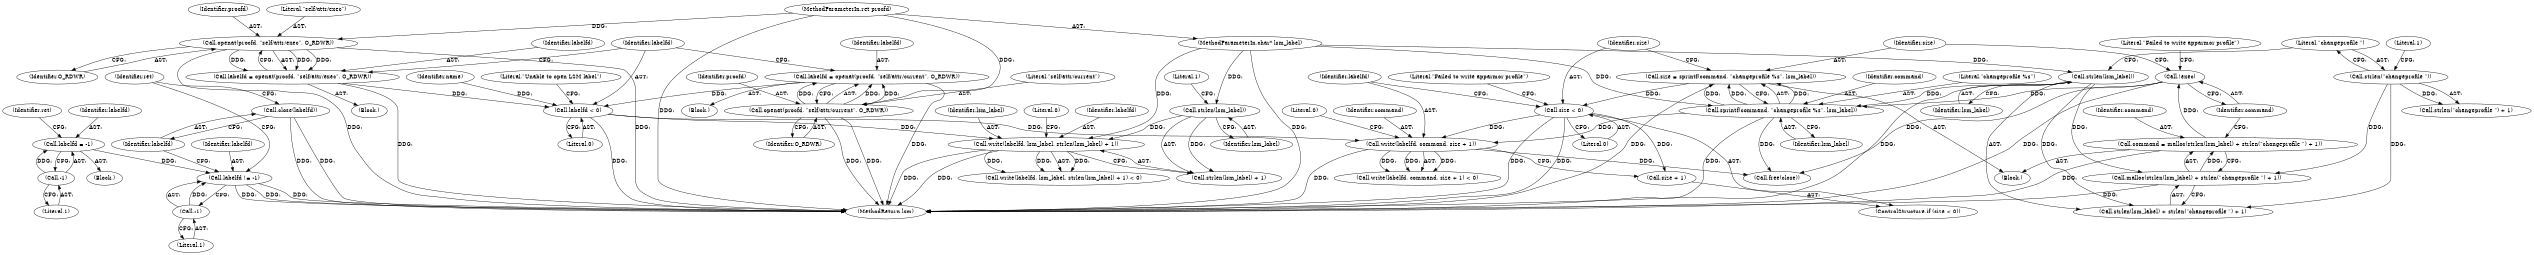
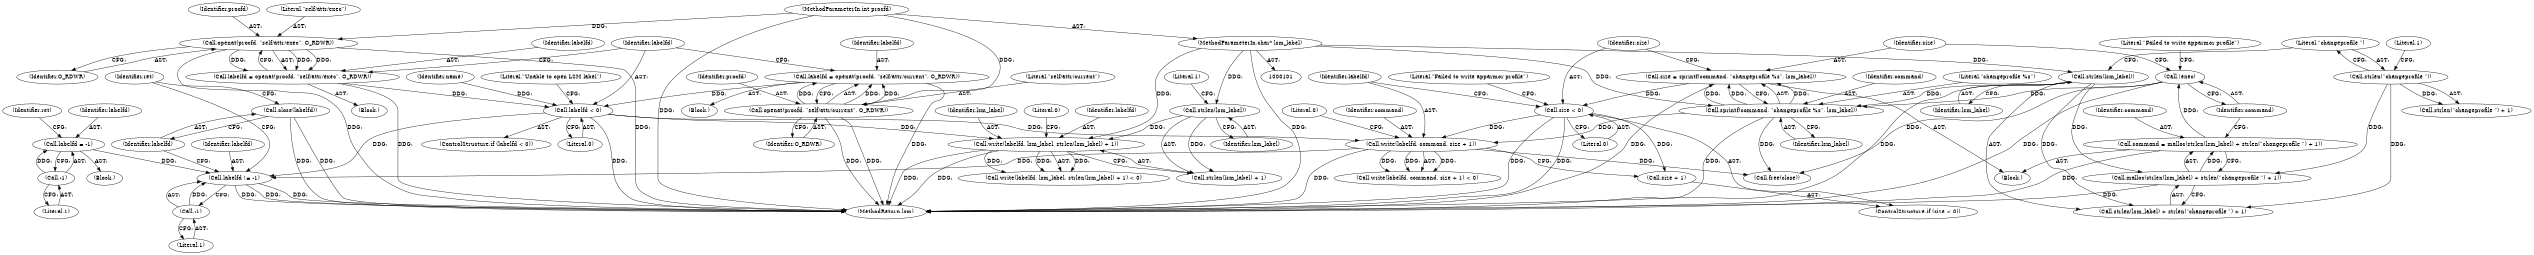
(847, 10) -> (847, 10)
none -> (1281, 77)
none -> (403, 129)
none -> (486, 145)
none -> (818, 171)
